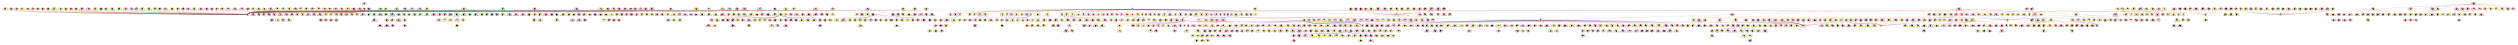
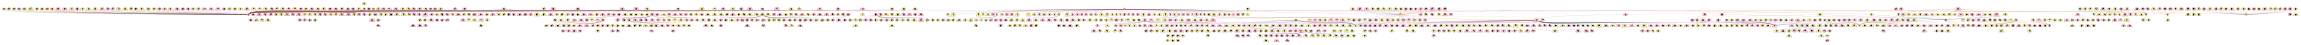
none -> (636, 9)
